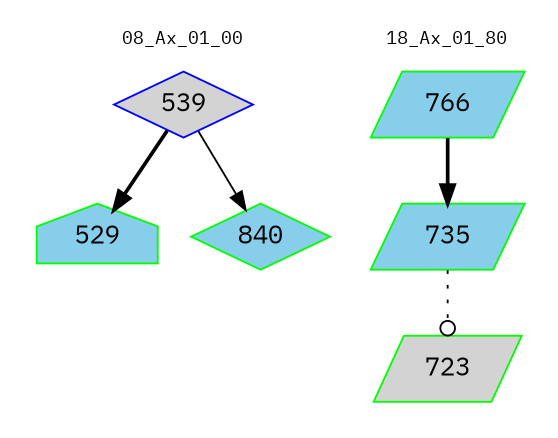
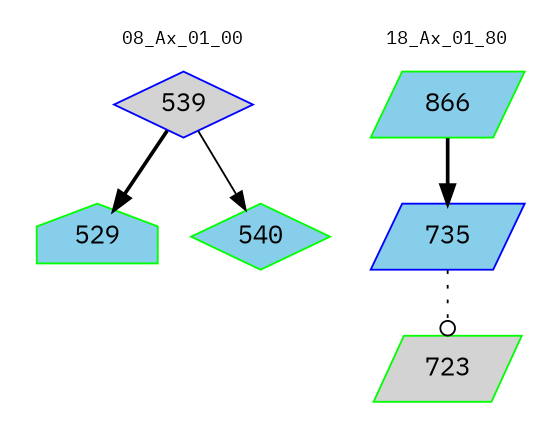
(448, 105) -> (448, 105)
(261, 237) -> (261, 237)
(448, 237) -> (448, 237)
